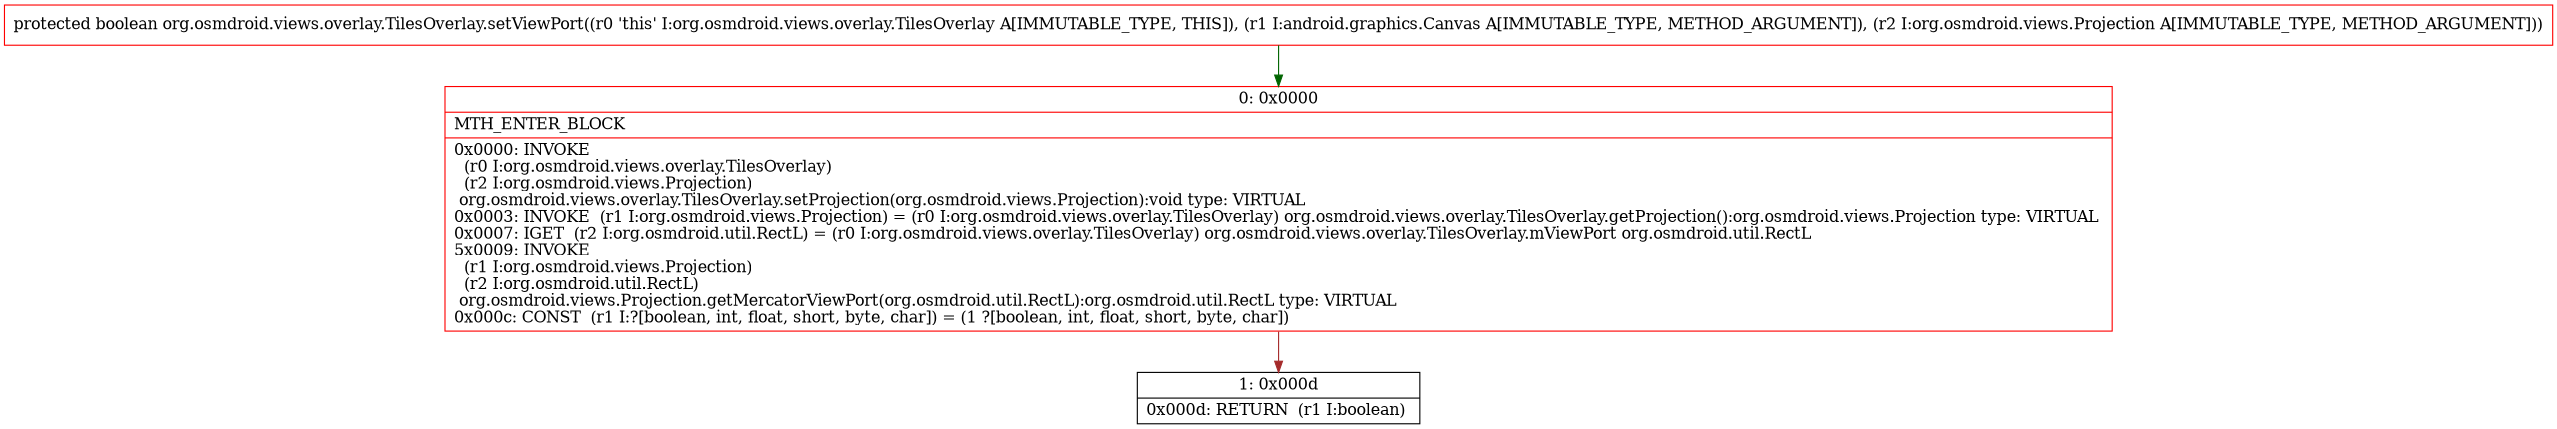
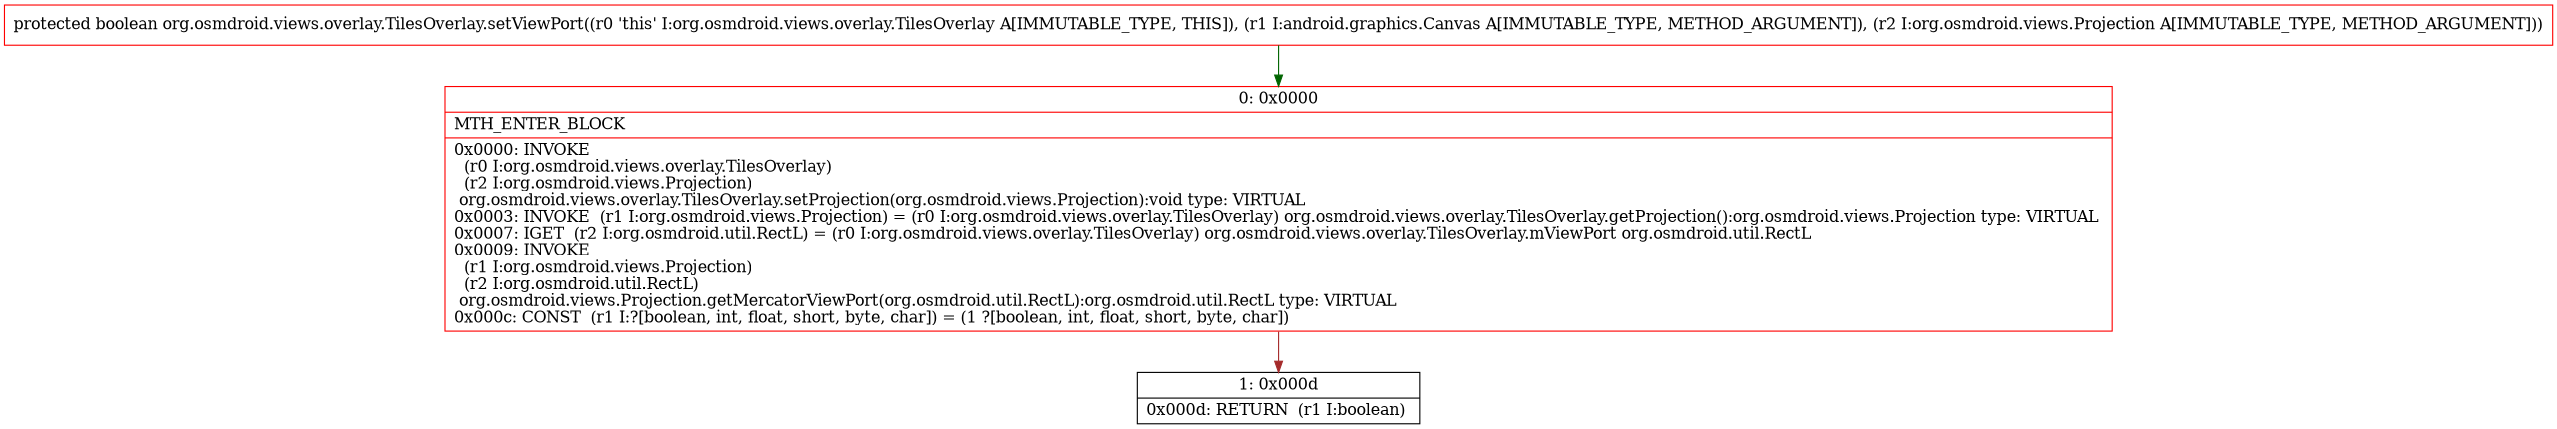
(527, 251) -> (527, 251)
